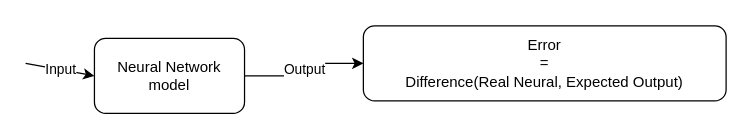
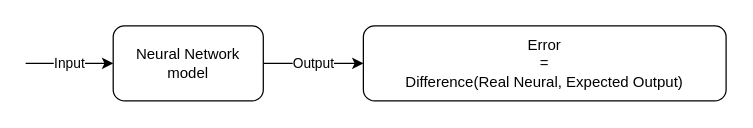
(169, 76) -> (188, 63)
